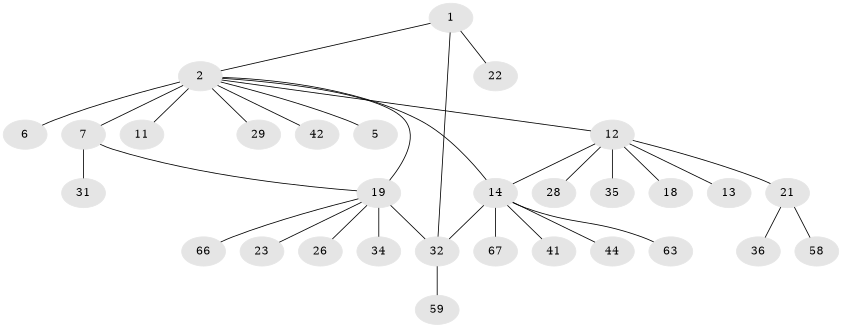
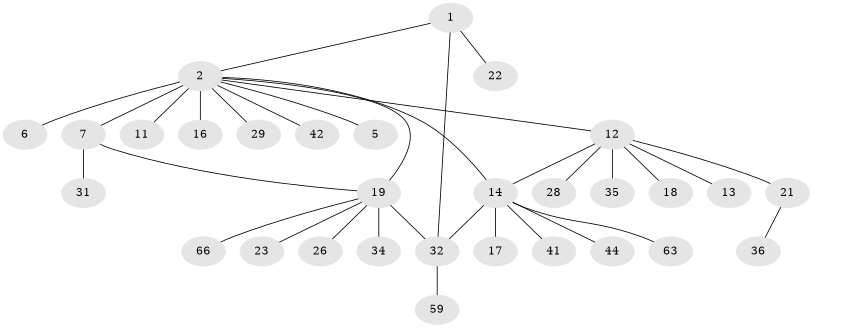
none -> (200, 135)
(496, 251) -> (496, 251)
(817, 251) -> none
